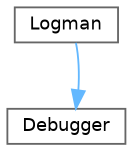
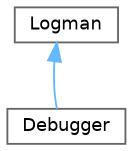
(79, 66) -> (54, 85)
